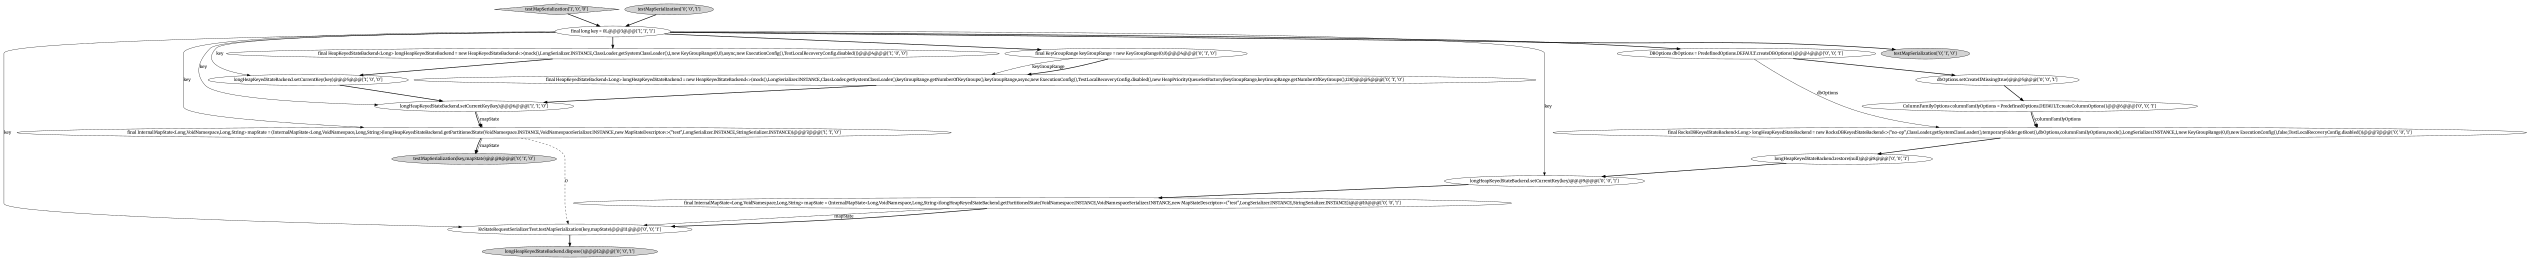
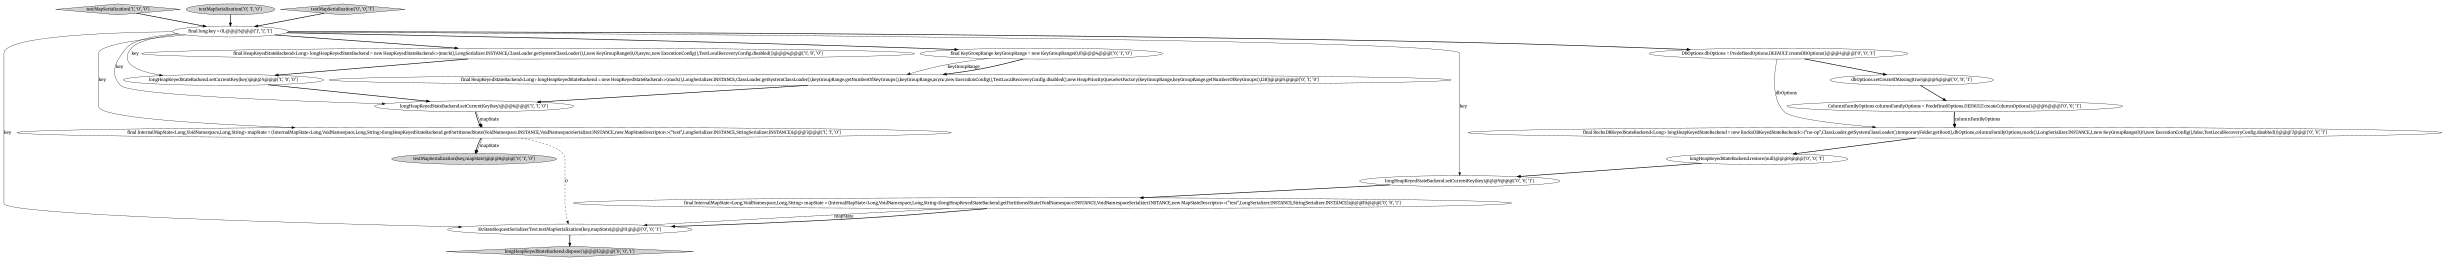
(669, 9) -> (343, 9)
(1281, 39) -> (230, 19)
(570, 252) -> (570, 252)
